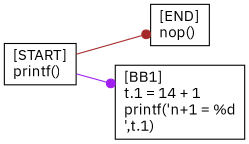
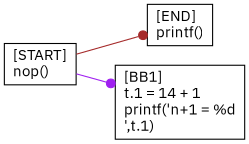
(180, 25) -> (180, 25)
(40, 64) -> (40, 64)
